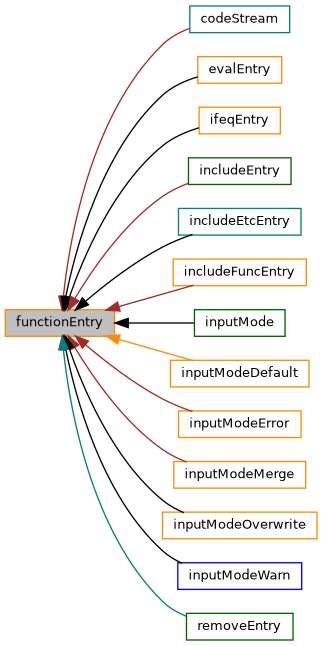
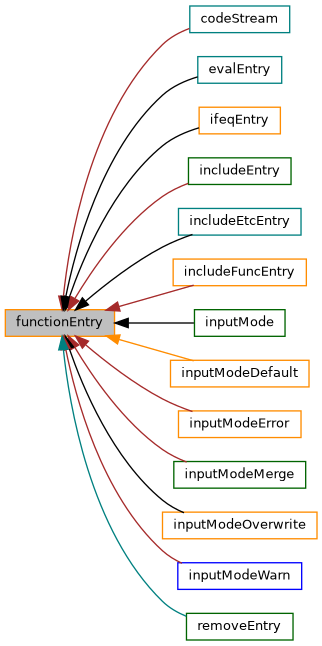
(240, 70) -> (240, 70)
(104, 468) -> (104, 468)
(240, 475) -> (240, 475)
